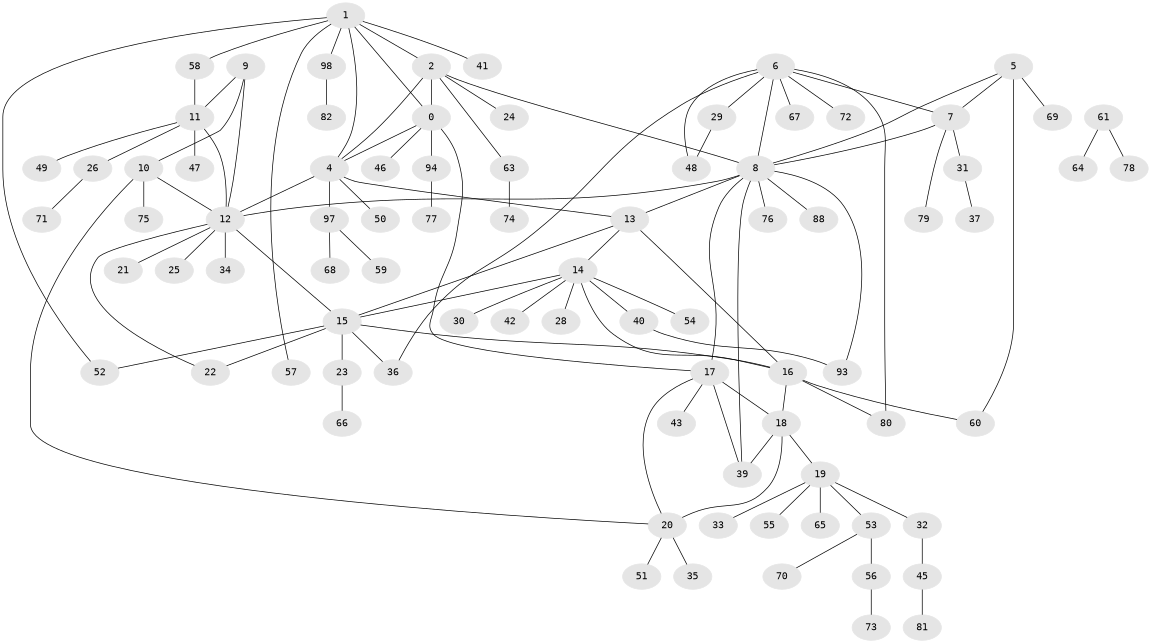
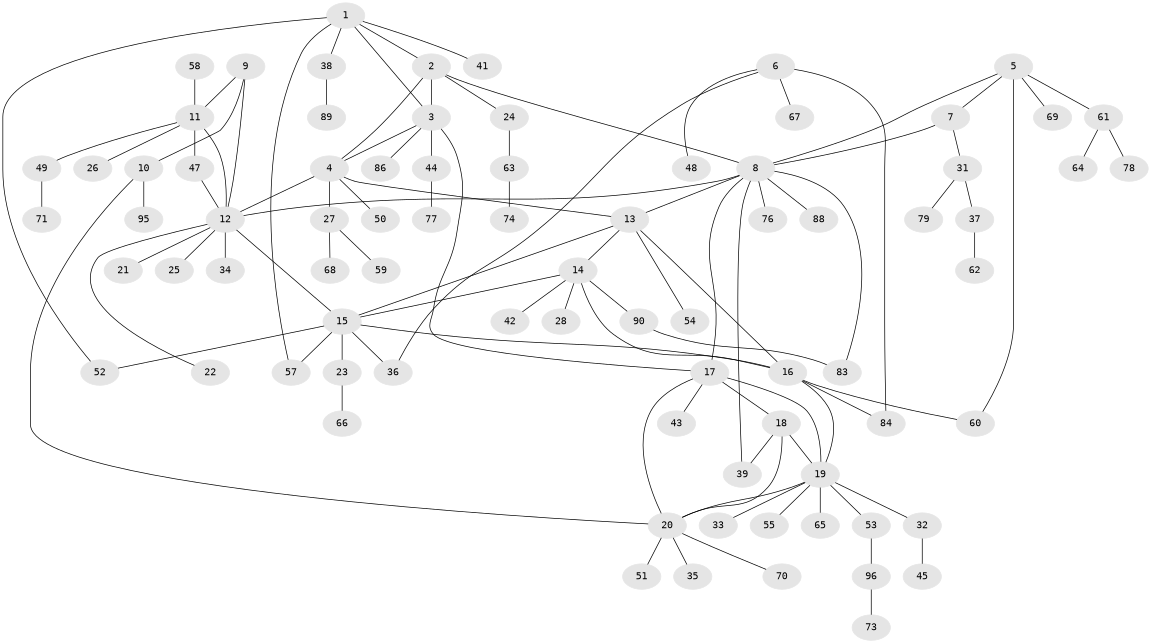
(268, 38) -> none
(327, 67) -> (327, 67)
none -> (1059, 92)
(867, 93) -> none
(357, 94) -> none
(327, 118) -> (327, 118)
(431, 118) -> (431, 118)
(470, 118) -> (509, 143)
(717, 118) -> none
(766, 118) -> none
(846, 118) -> none
(934, 168) -> (943, 194)
(380, 169) -> (380, 169)
(431, 169) -> (431, 169)
(67, 194) -> (42, 194)
(185, 194) -> (210, 194)
(144, 220) -> (144, 220)
(329, 220) -> (329, 220)
none -> (975, 271)
(634, 295) -> (660, 271)
(459, 322) -> none
(639, 322) -> (639, 322)
(276, 347) -> (317, 347)
(842, 373) -> (842, 373)
(784, 398) -> (832, 416)
(726, 424) -> (793, 401)
(886, 424) -> (886, 424)
none -> (768, 494)
(827, 551) -> (724, 552)
(871, 577) -> (871, 577)
(922, 628) -> none
